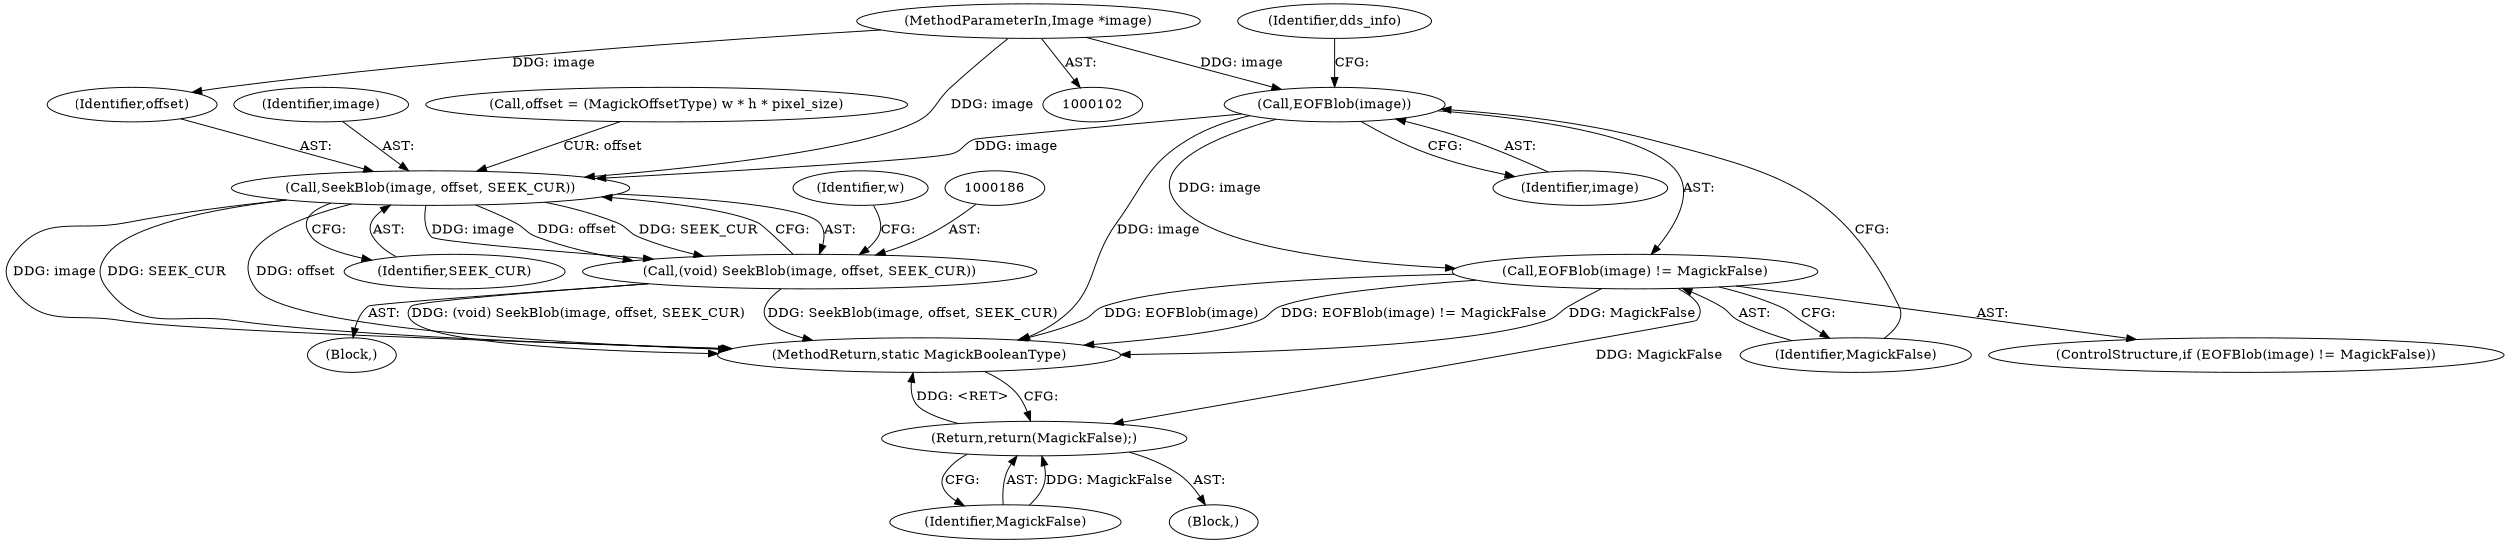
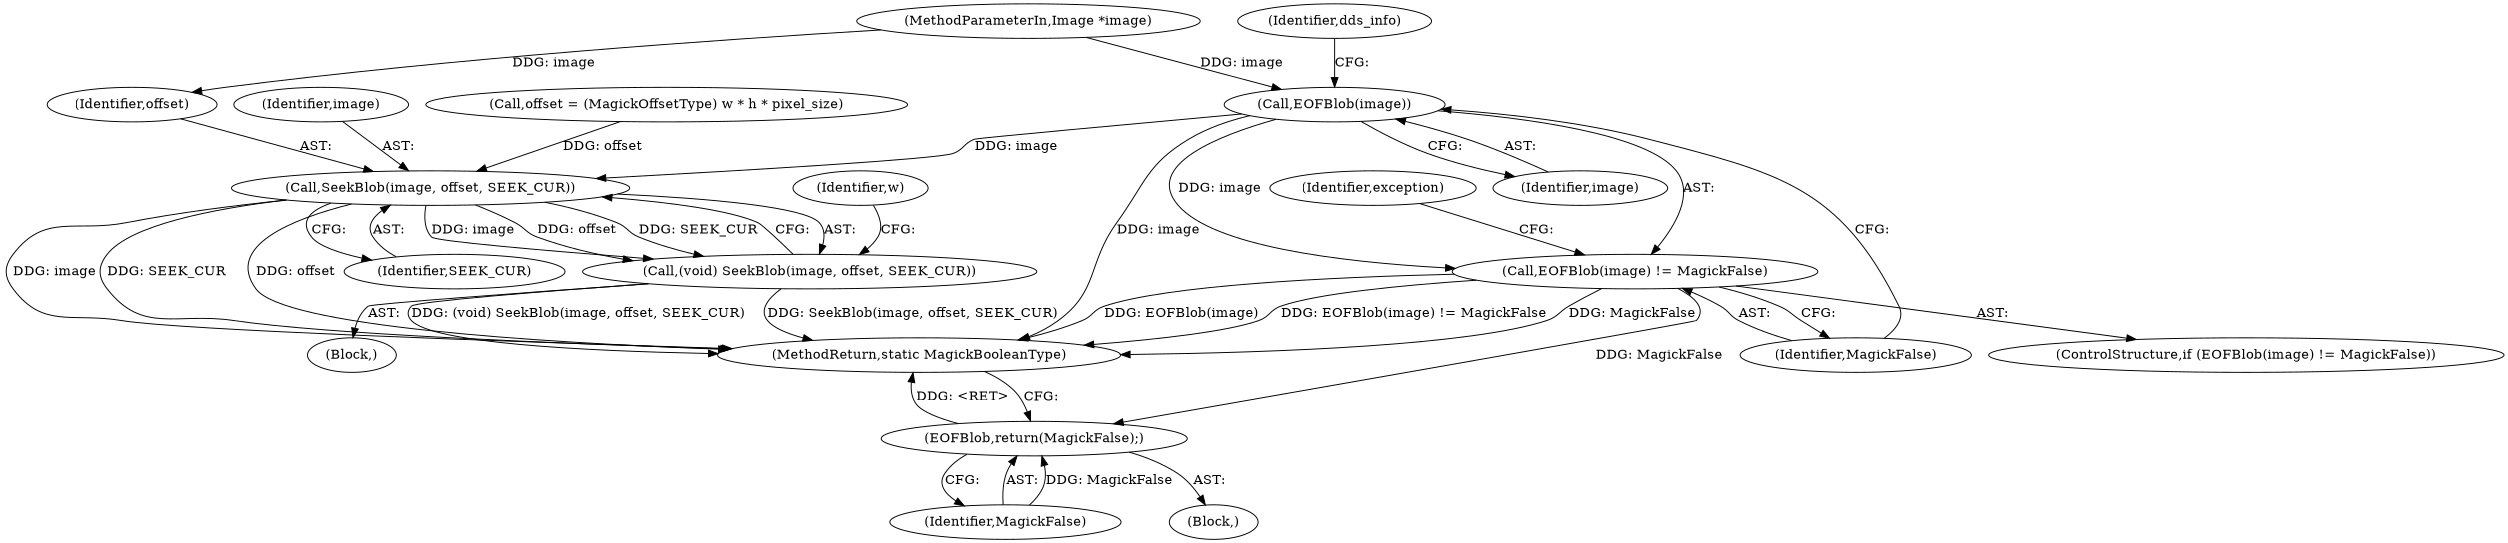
(1093, 105) -> none
(603, 146) -> (603, 146)
(819, 149) -> none
(995, 188) -> none
none -> (1373, 188)
(1034, 439) -> (1034, 439)
